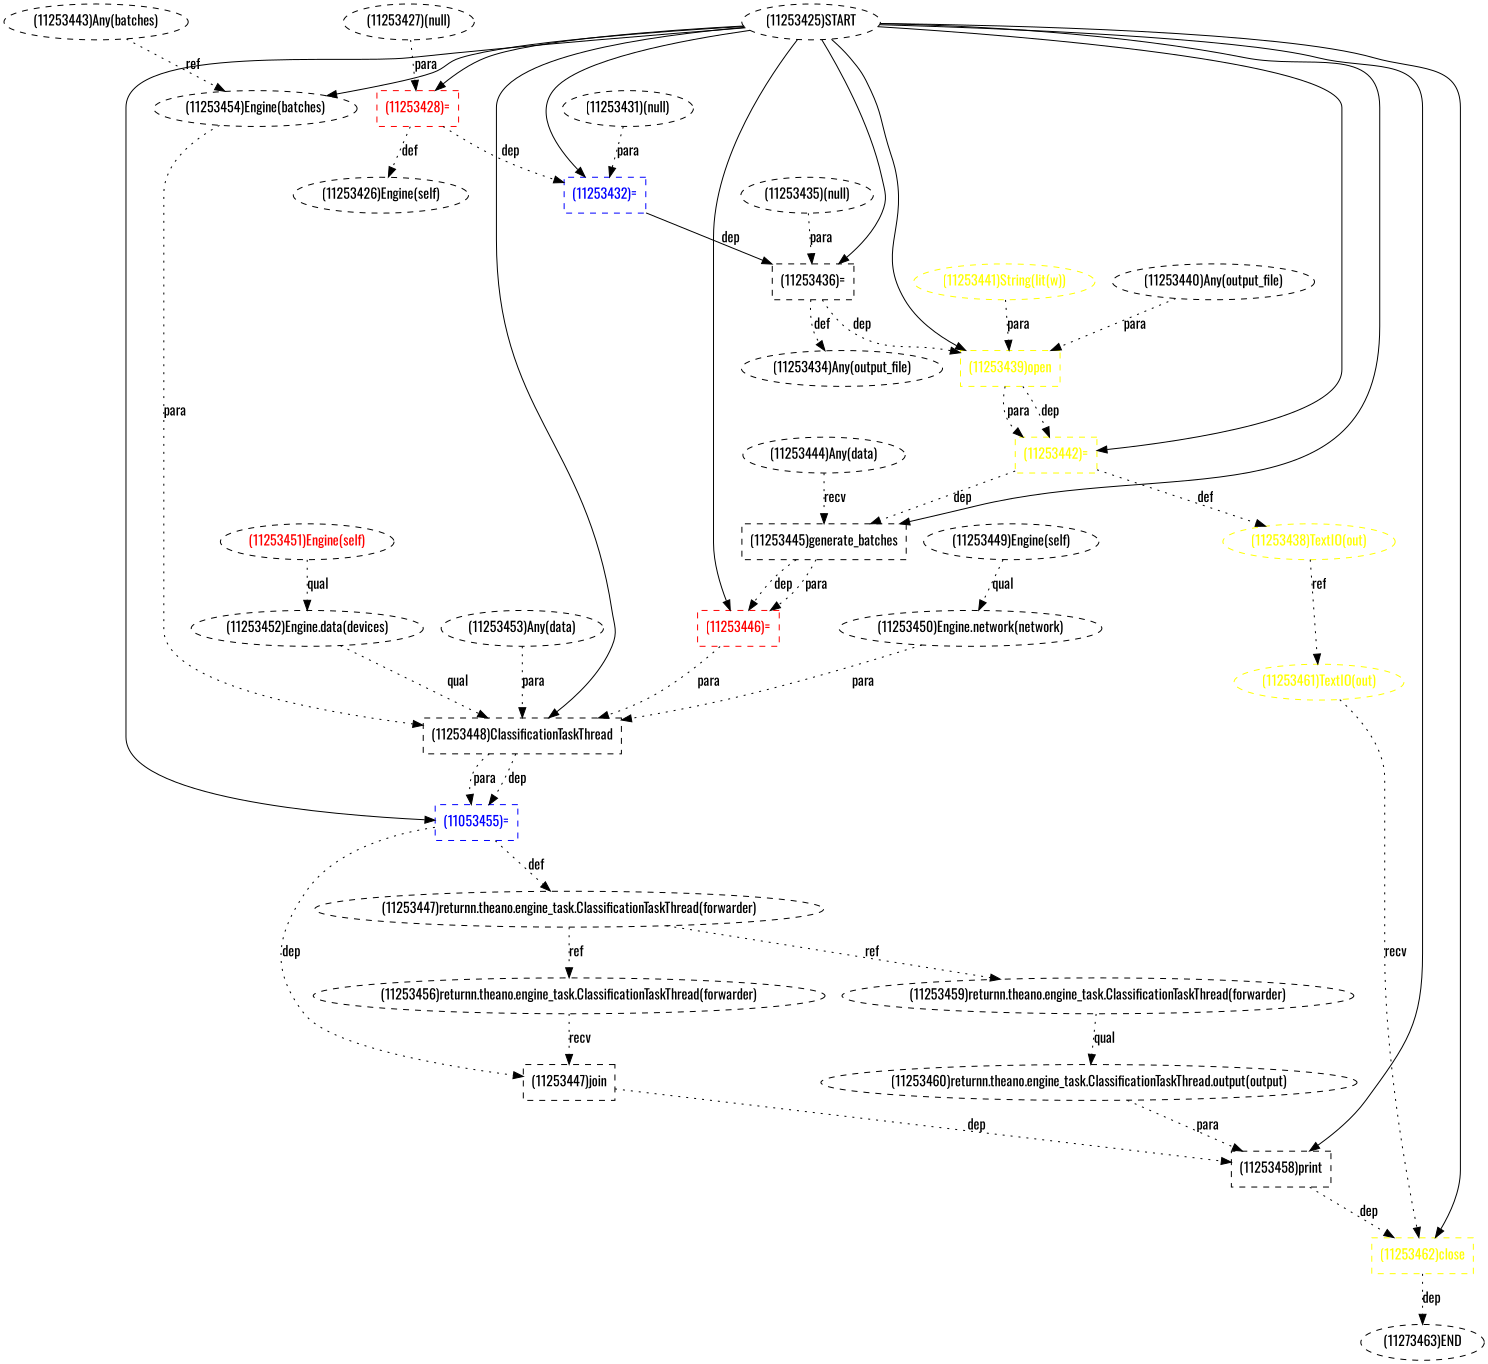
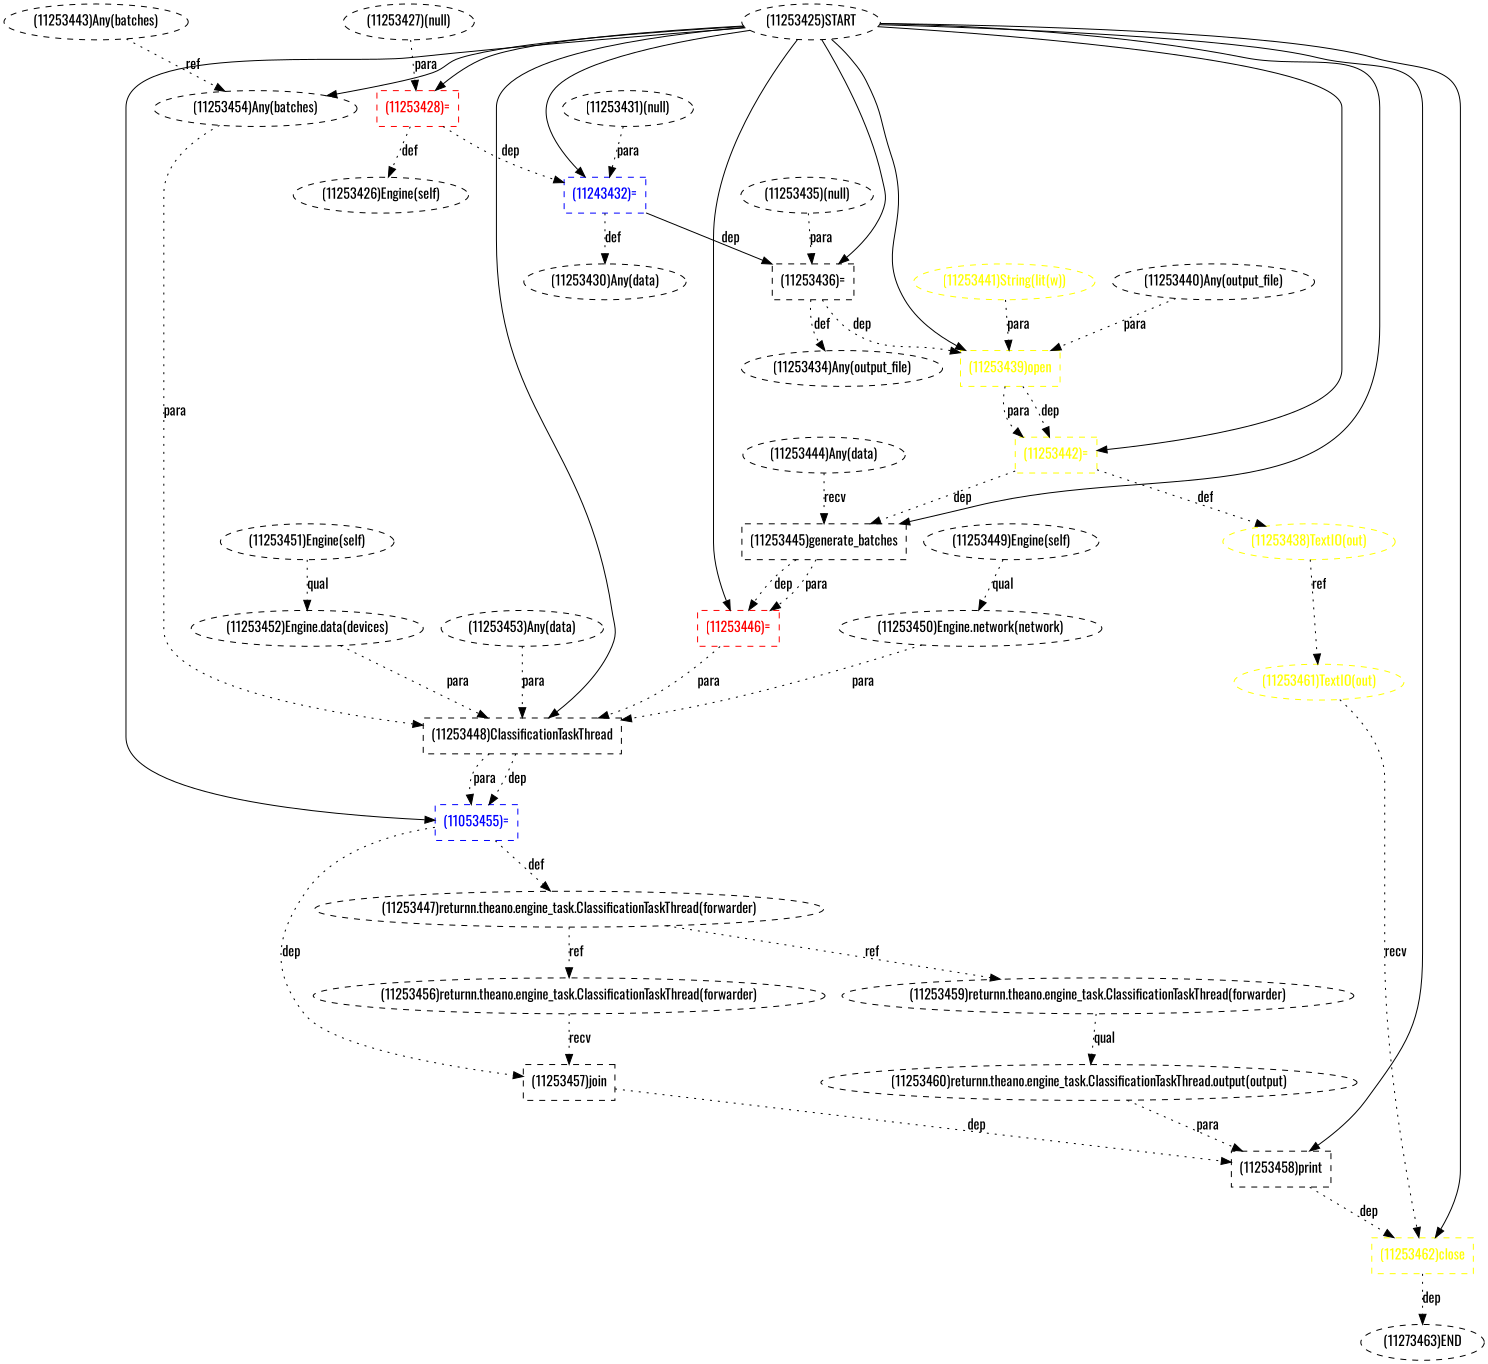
(255, 109) -> (255, 109)
(605, 195) -> (605, 195)
none -> (605, 282)
(307, 542) -> (307, 542)
(458, 682) -> (458, 682)
(569, 1082) -> (569, 1082)
